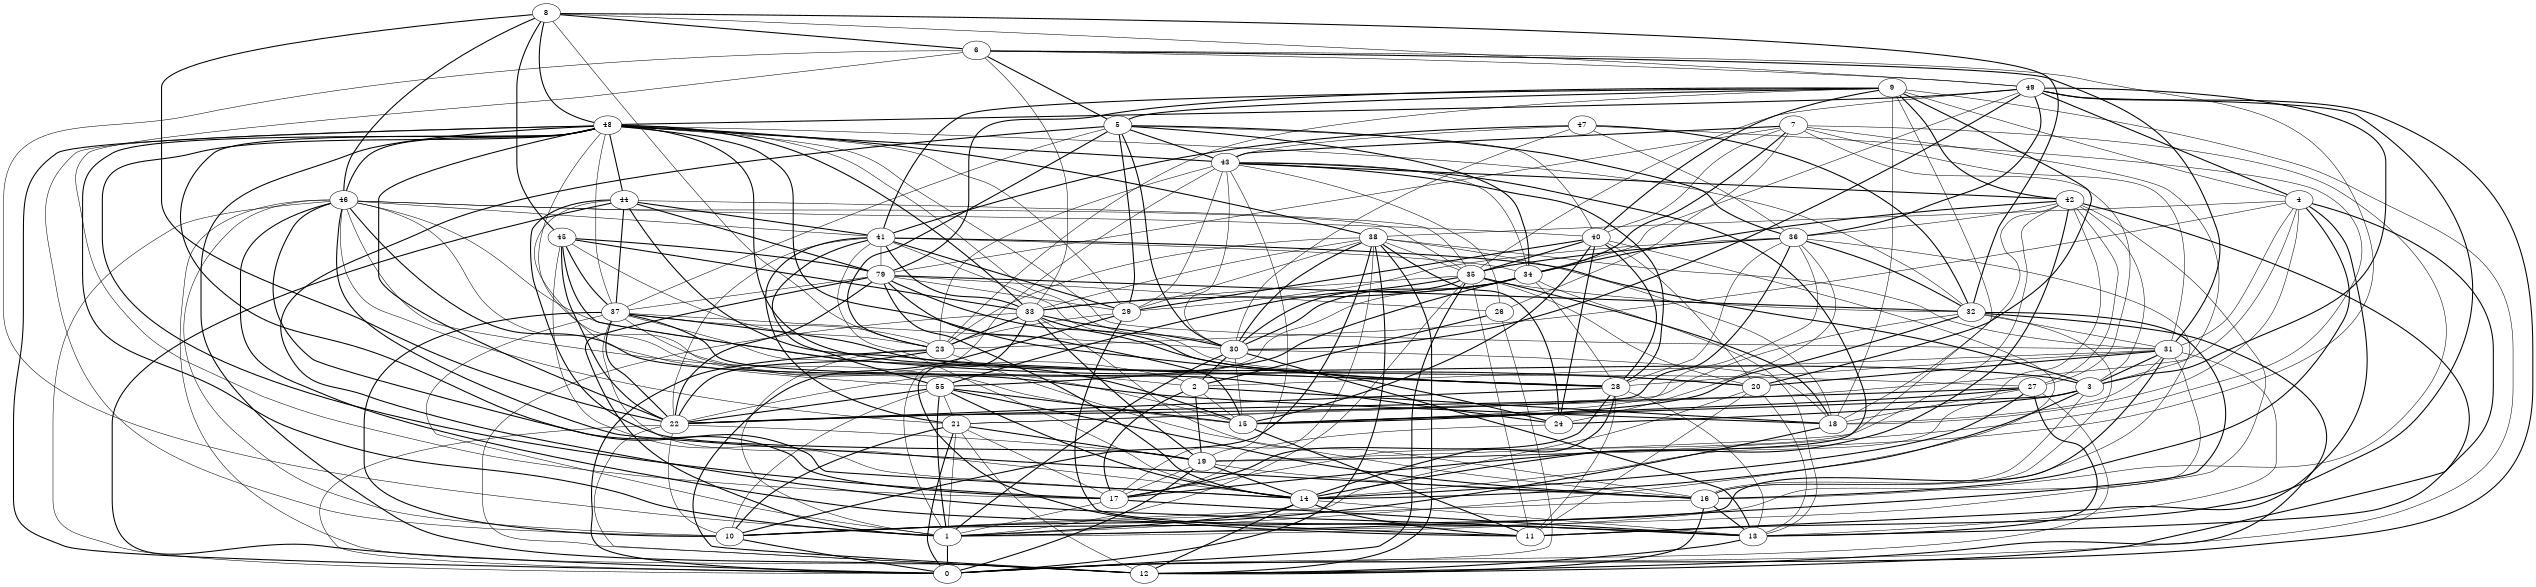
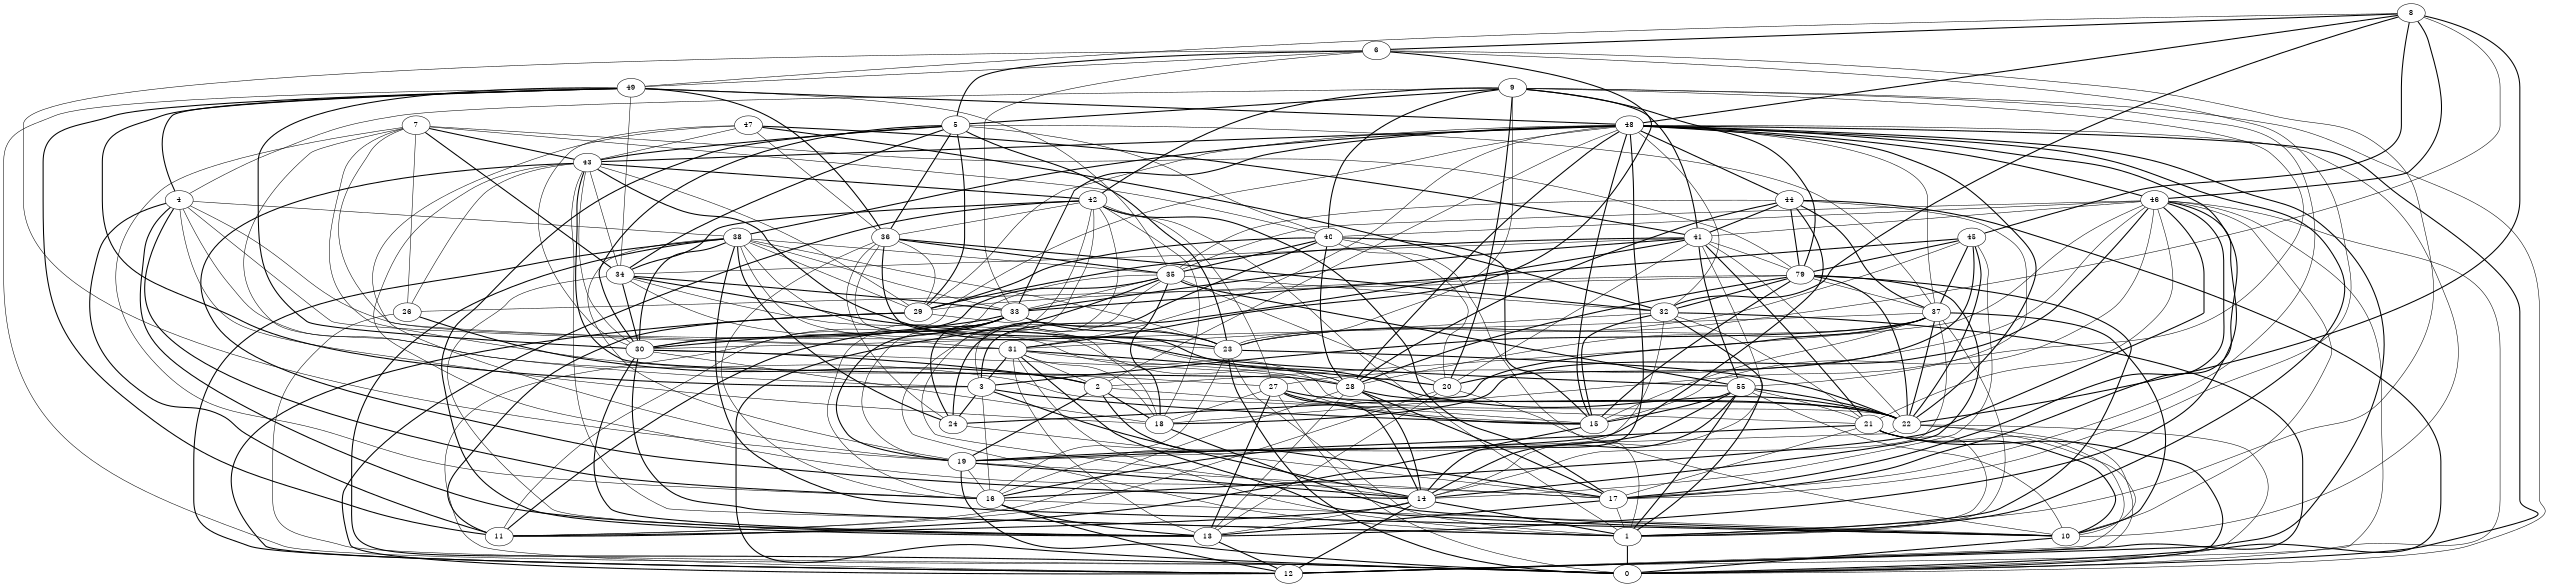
(1037, 223) -> (886, 317)
(1664, 391) -> none
(2127, 554) -> (298, 548)
